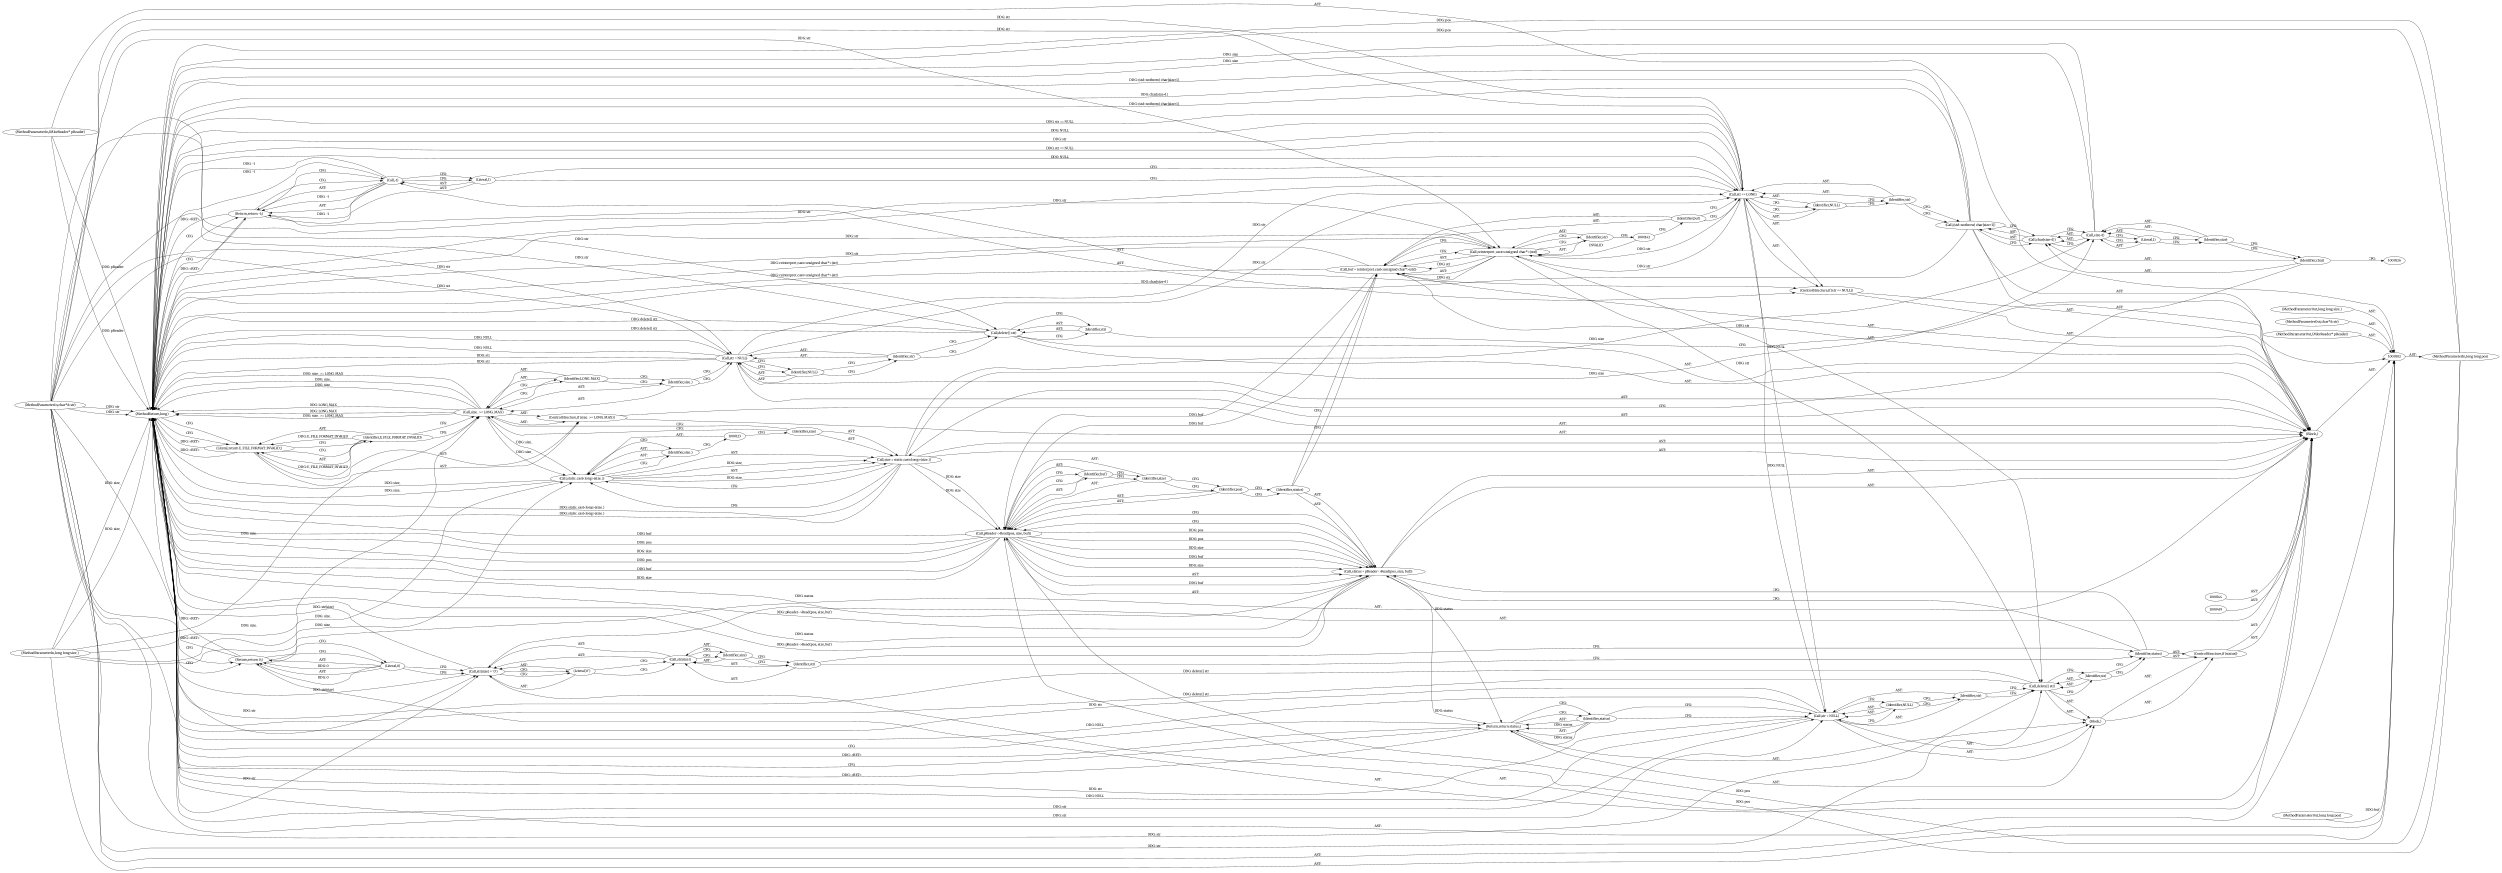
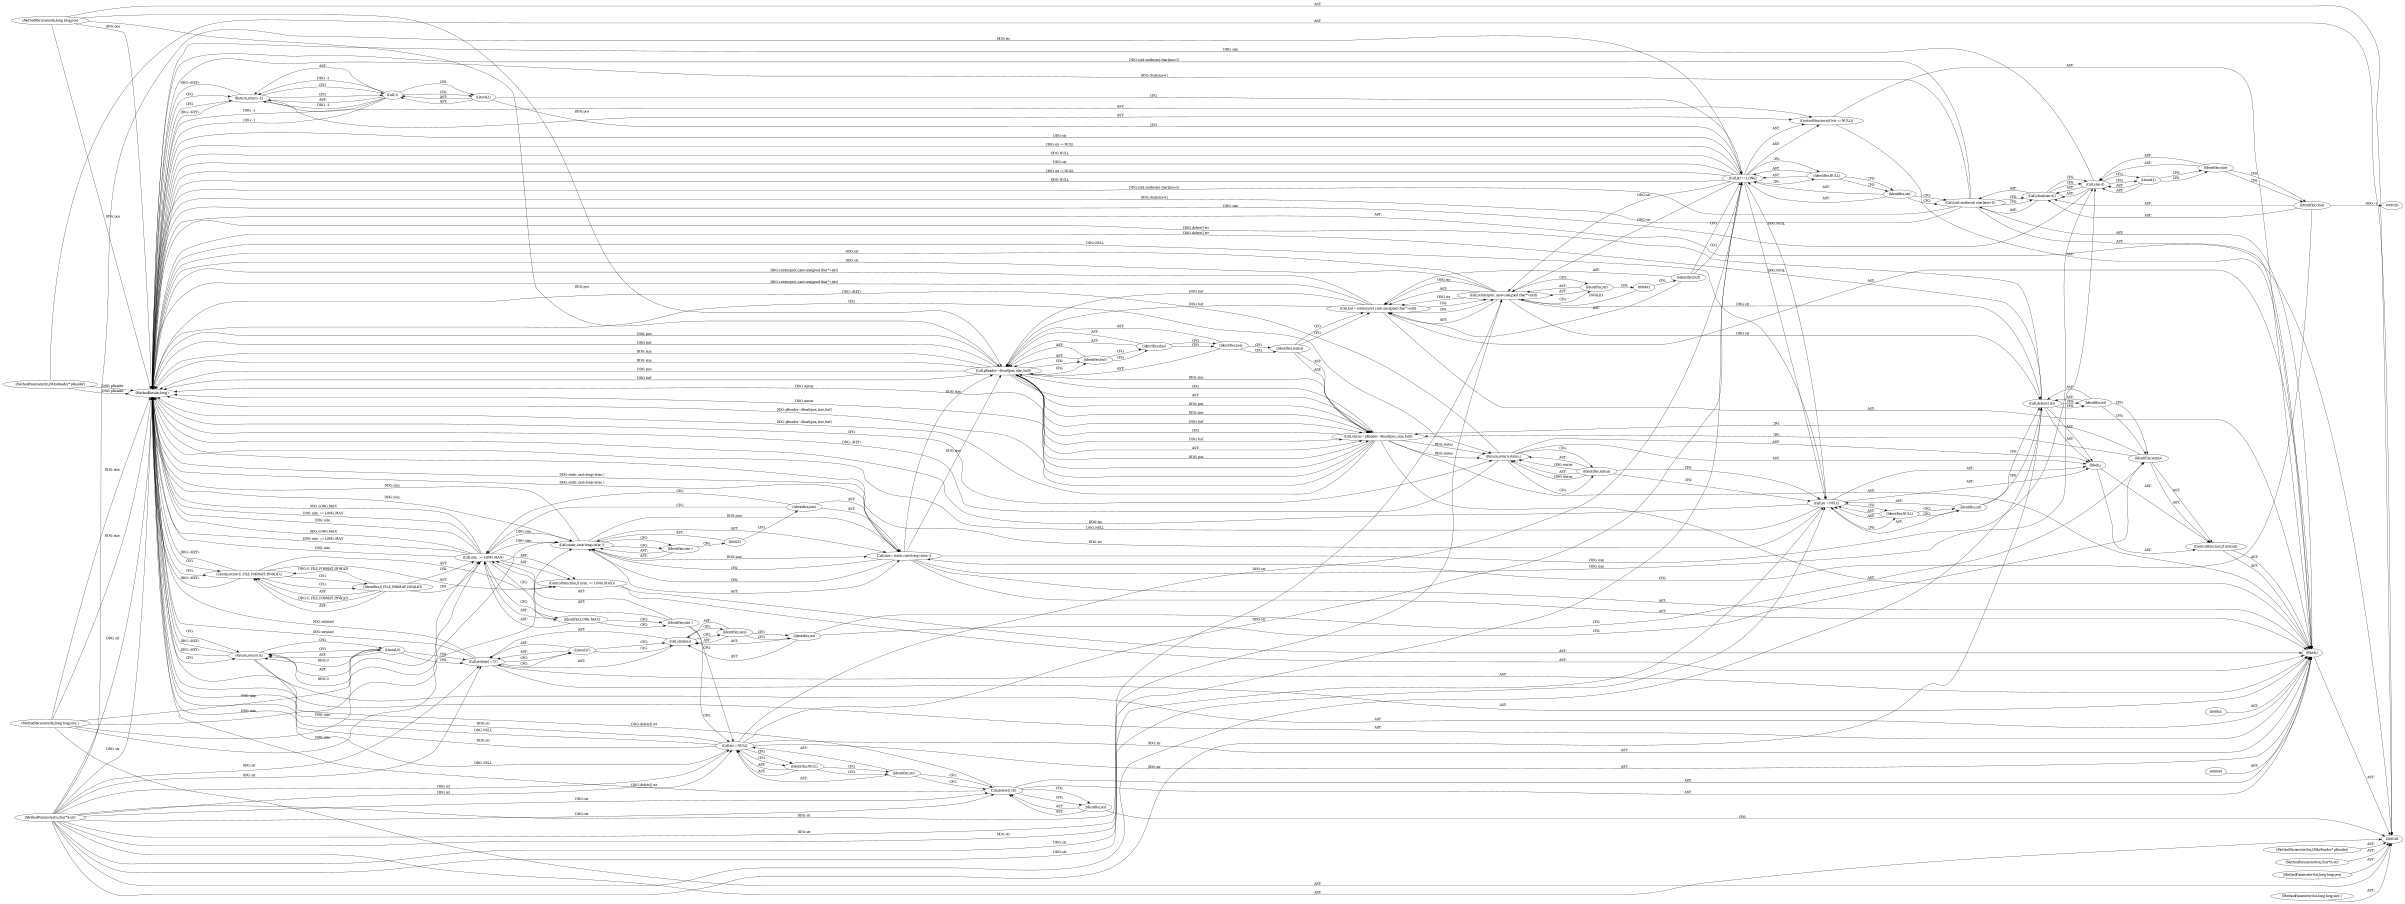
(2373, 259) -> (2371, 204)
(2412, 357) -> (1625, 6)
(2373, 810) -> (2371, 860)
